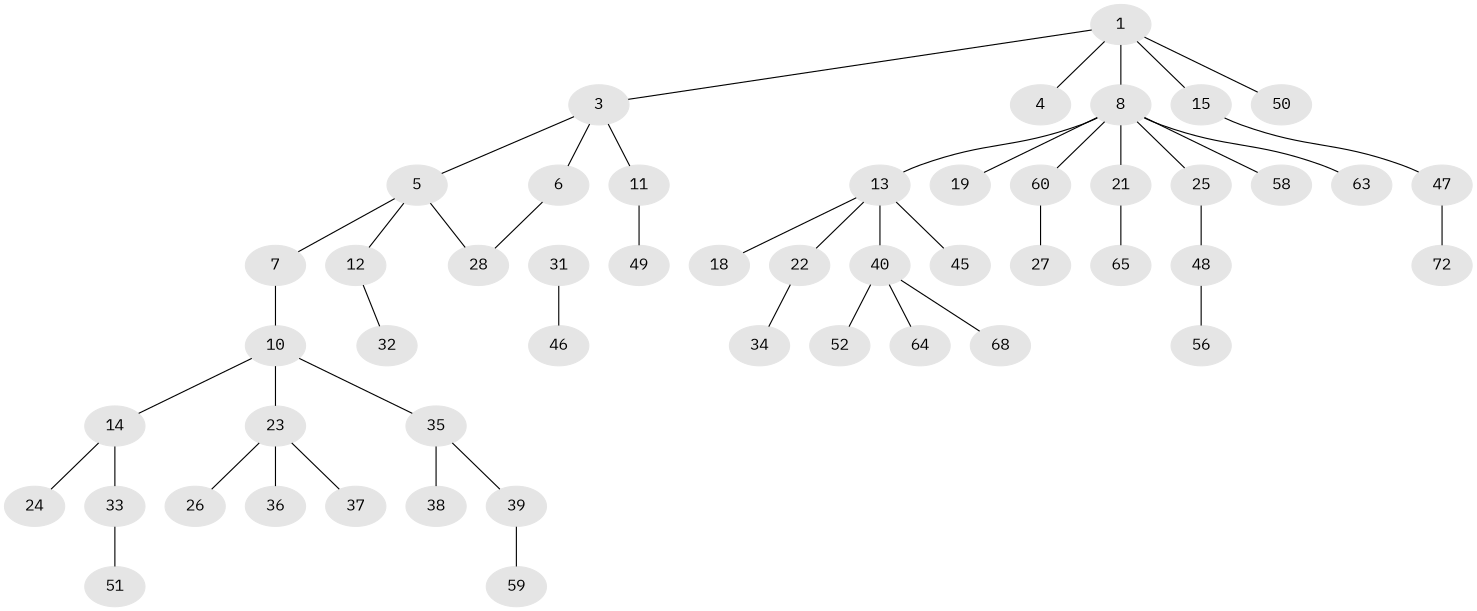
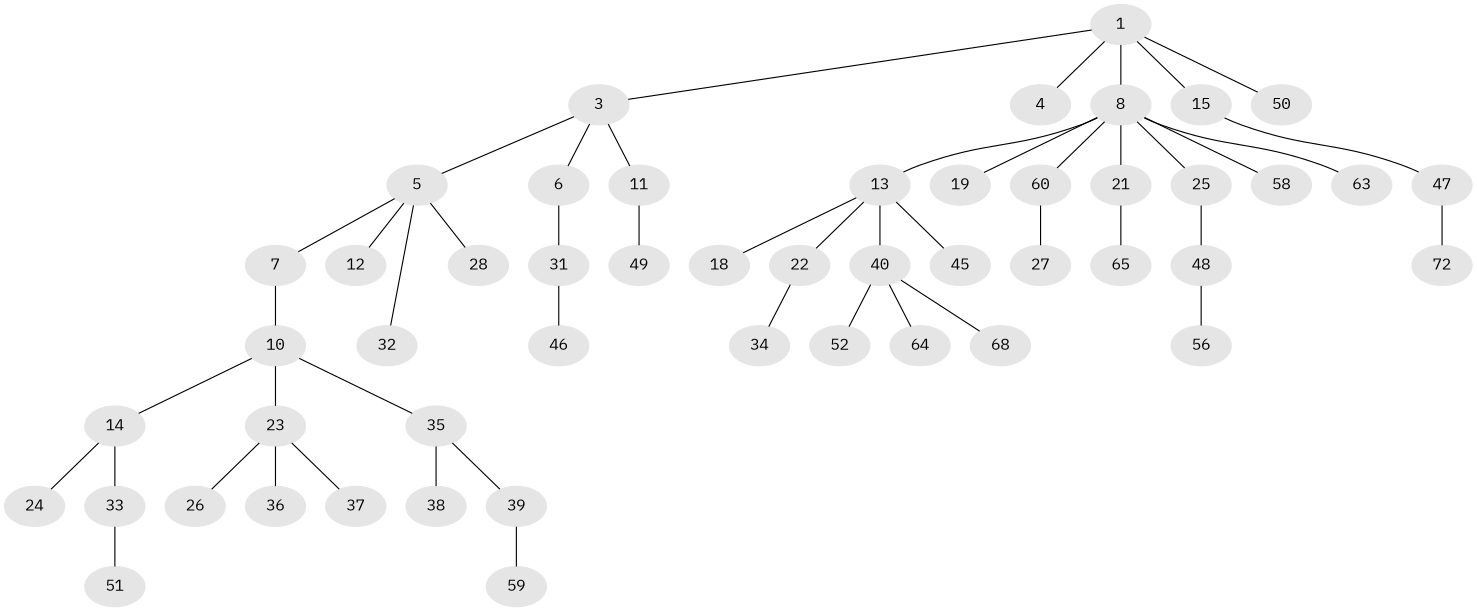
(519, 225) -> (559, 225)
(371, 306) -> (402, 265)
